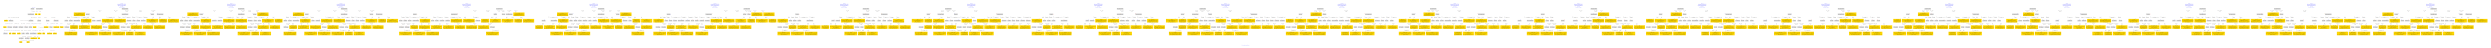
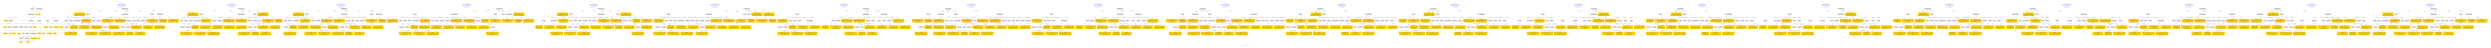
(5, 34) -> (5, 34)
